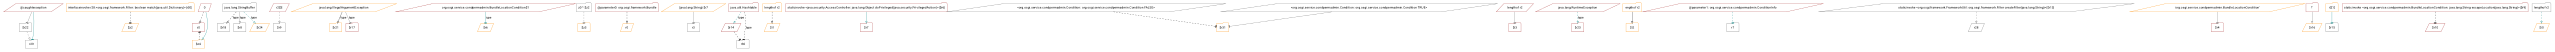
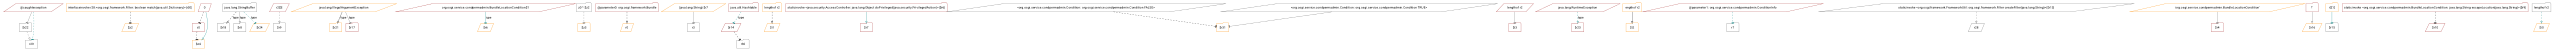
(202, 17) -> (202, 17)
(249, 17) -> (249, 17)
(738, 17) -> (738, 17)
(34, 25) -> (34, 25)
(745, 25) -> none
(200, 36) -> (197, 35)
